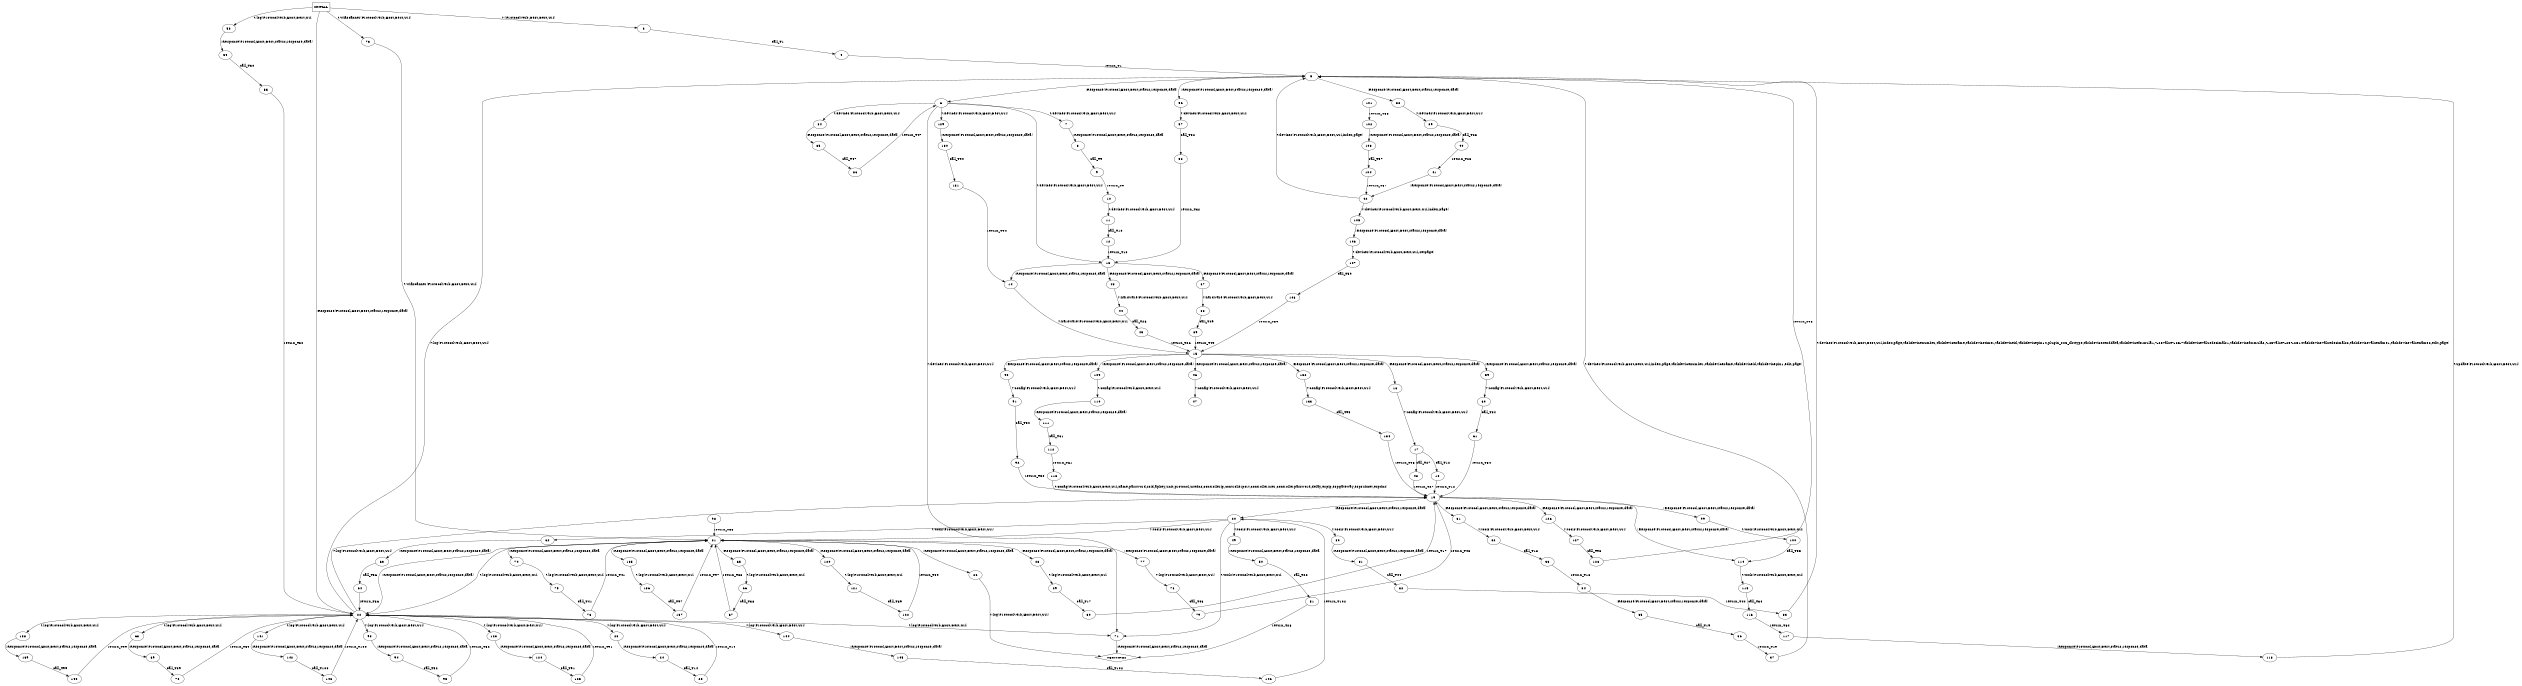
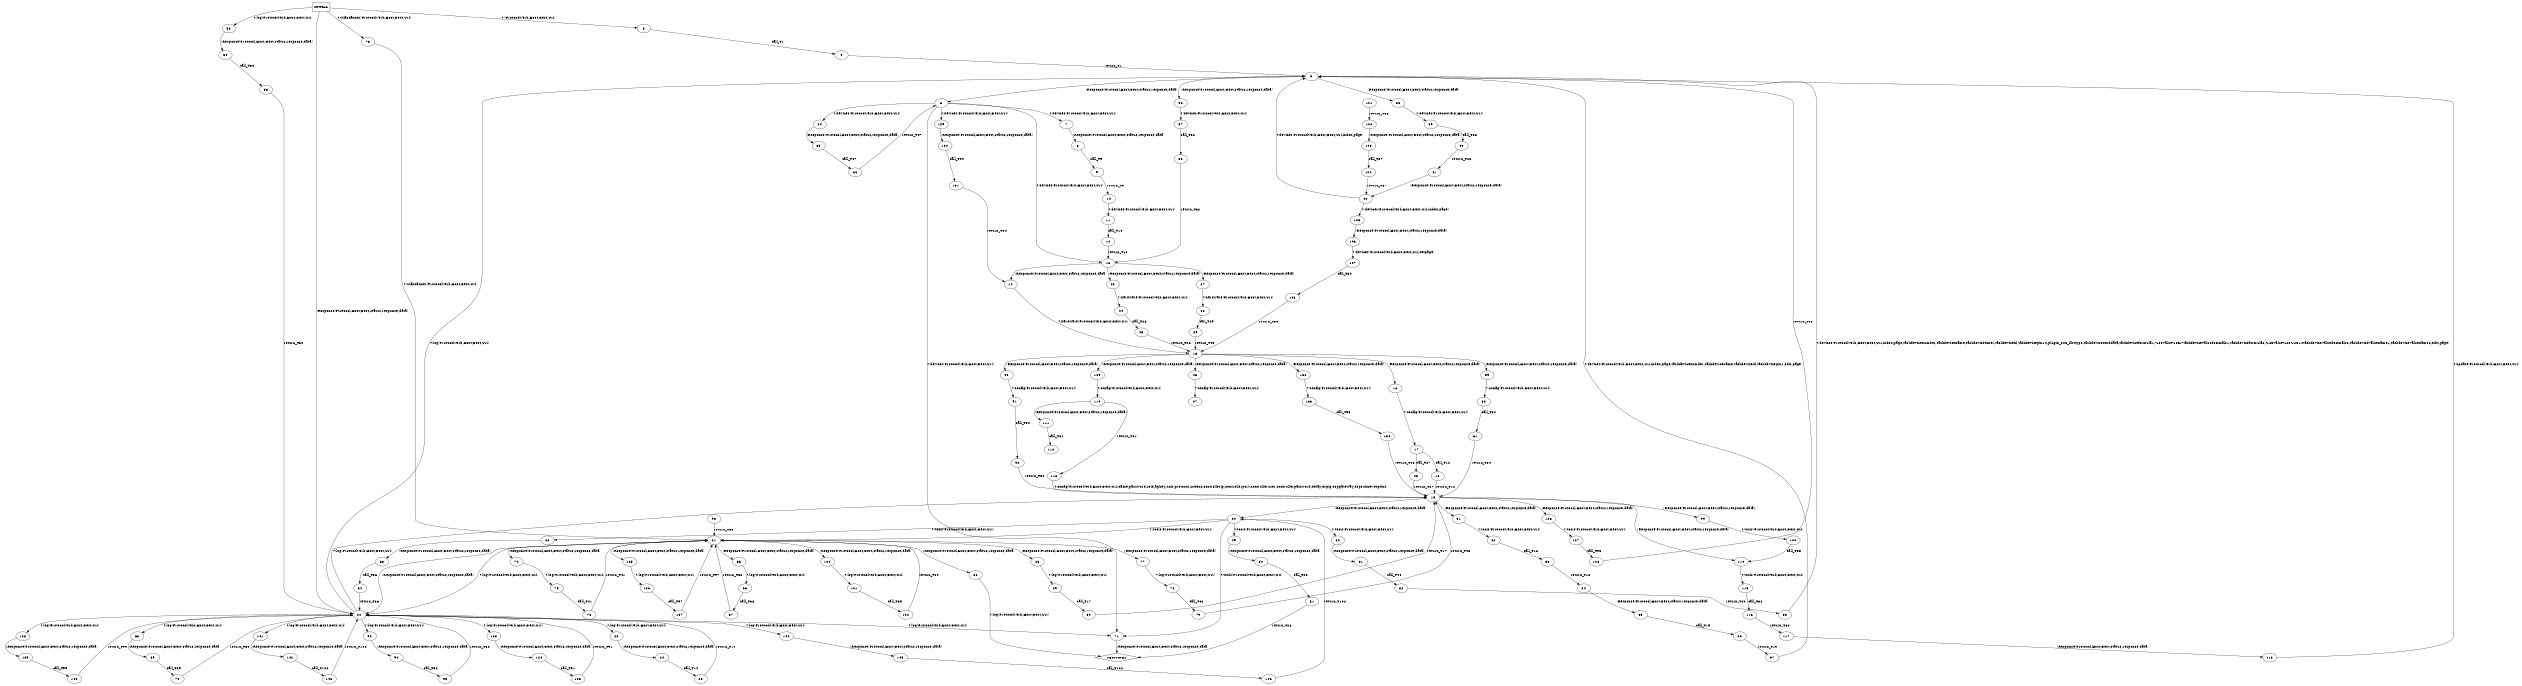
(529, 18) -> (529, 18)
(1053, 462) -> (1112, 440)
